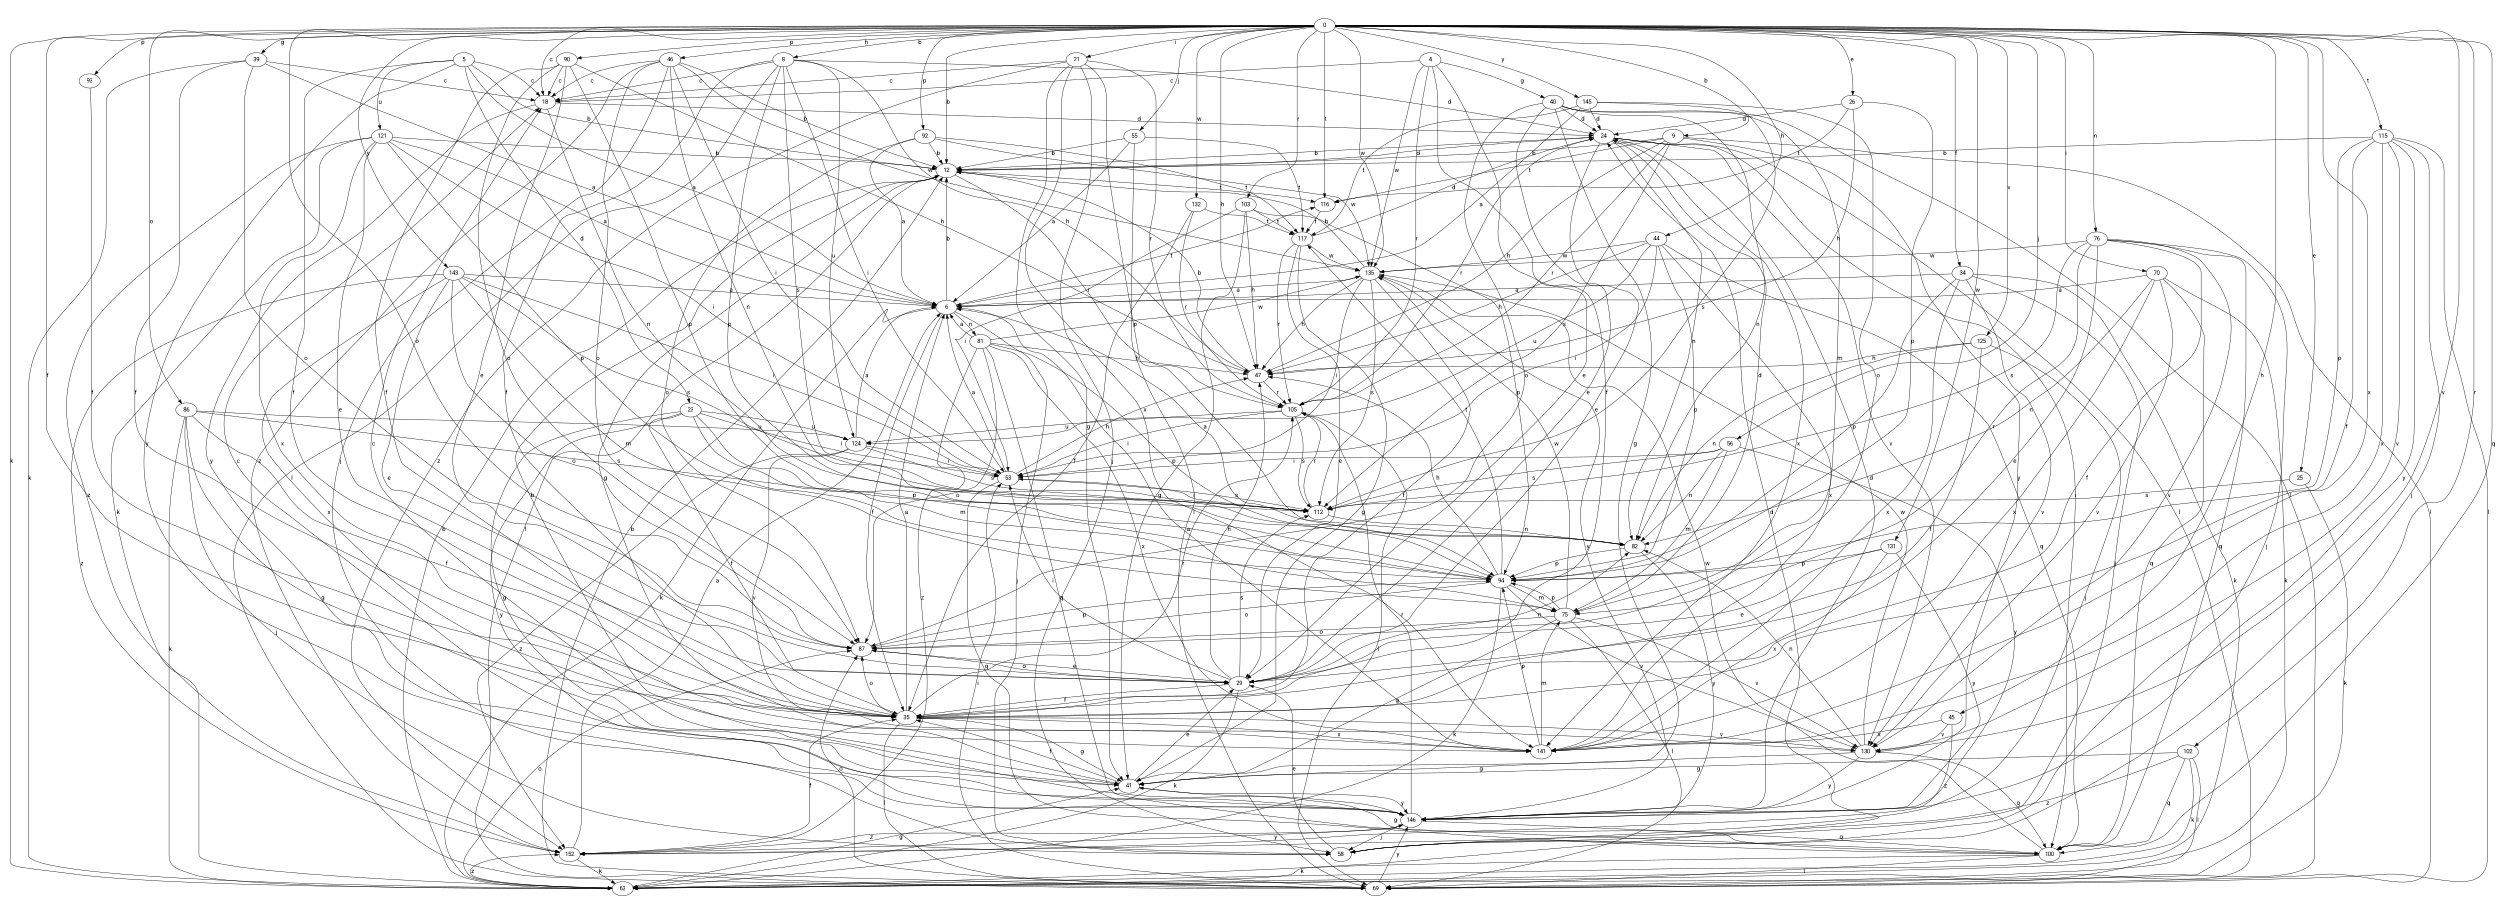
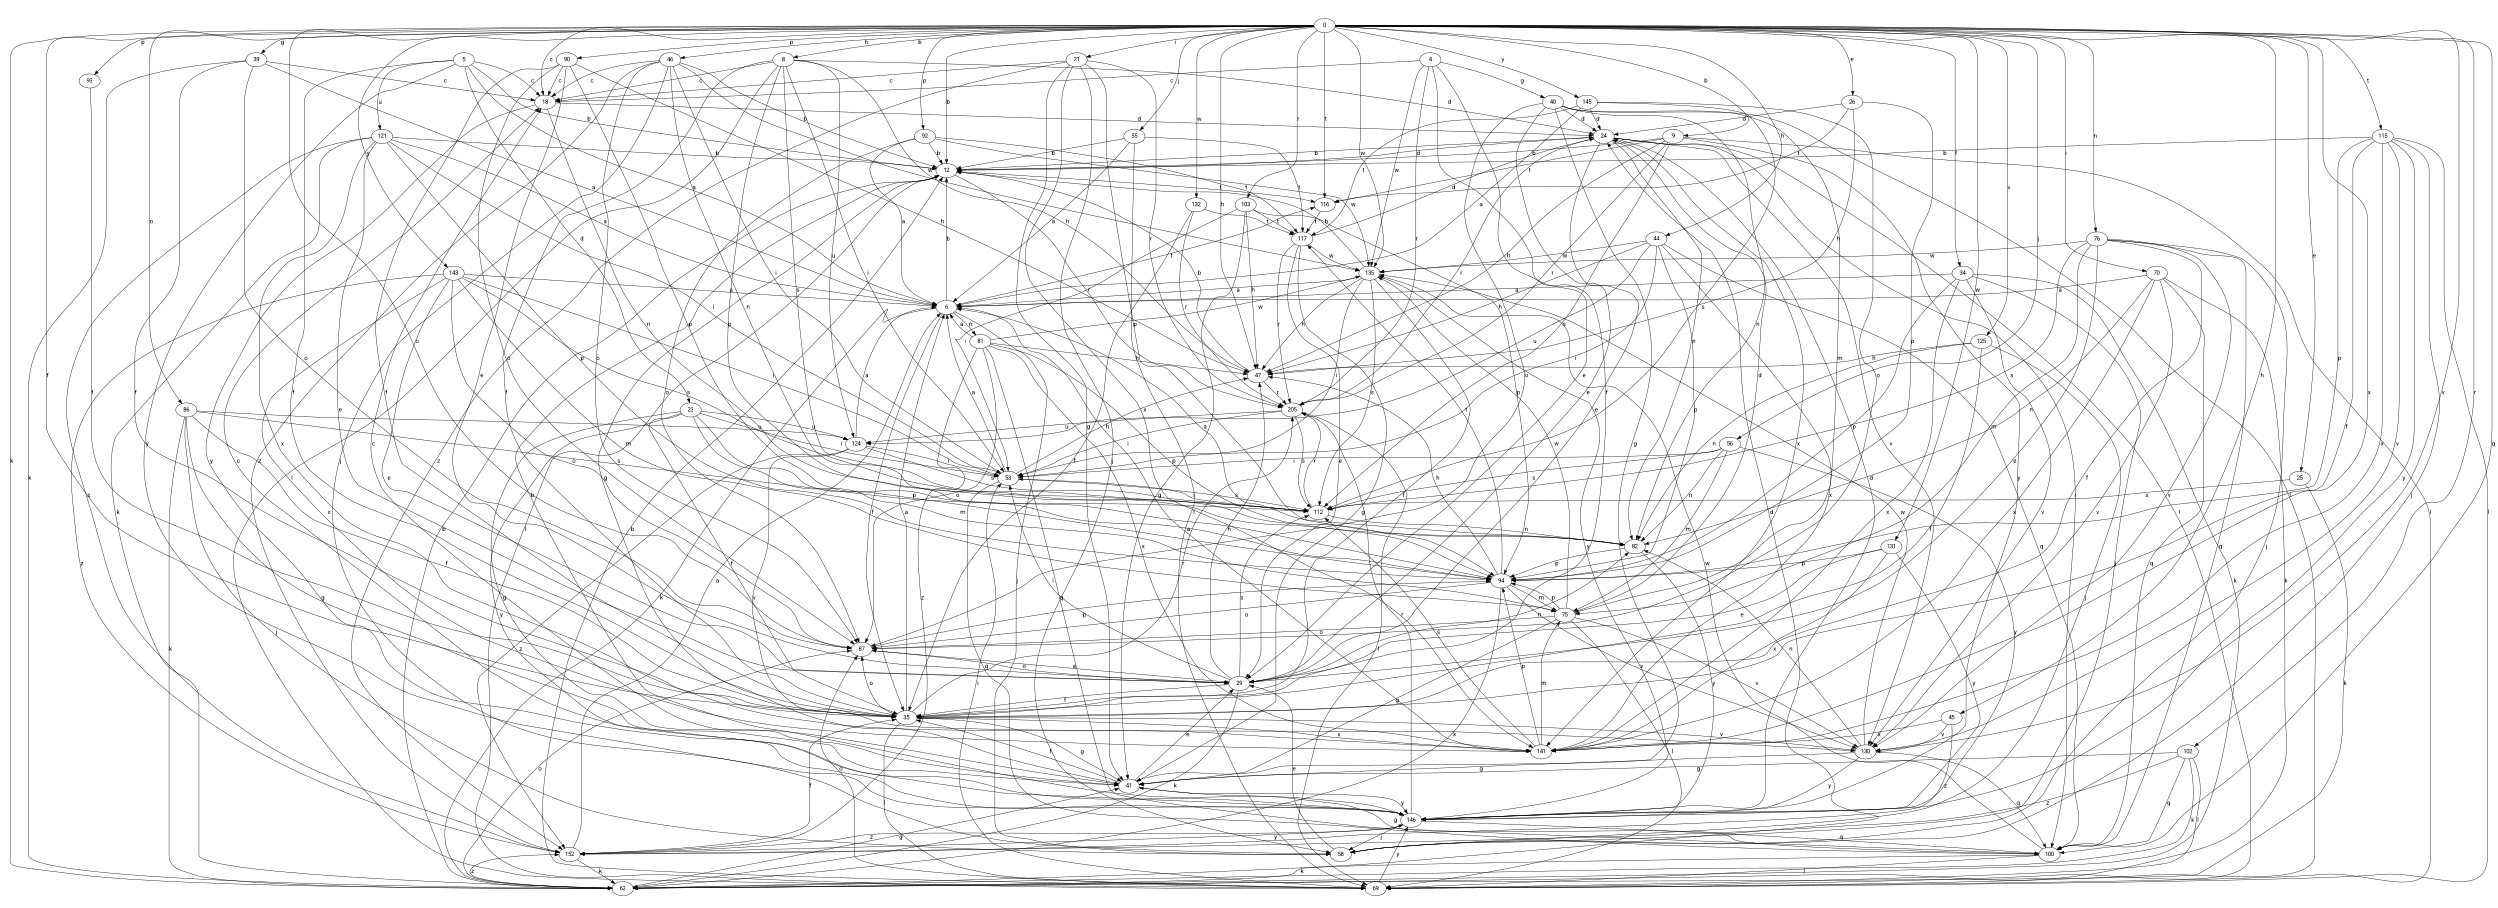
(1292, 410) -> (1292, 410)
(1994, 427) -> (1994, 427)
none -> (1443, 643)
